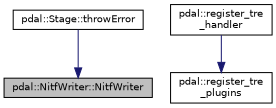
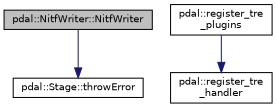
(78, 49) -> (78, 49)
(221, 49) -> (221, 49)
